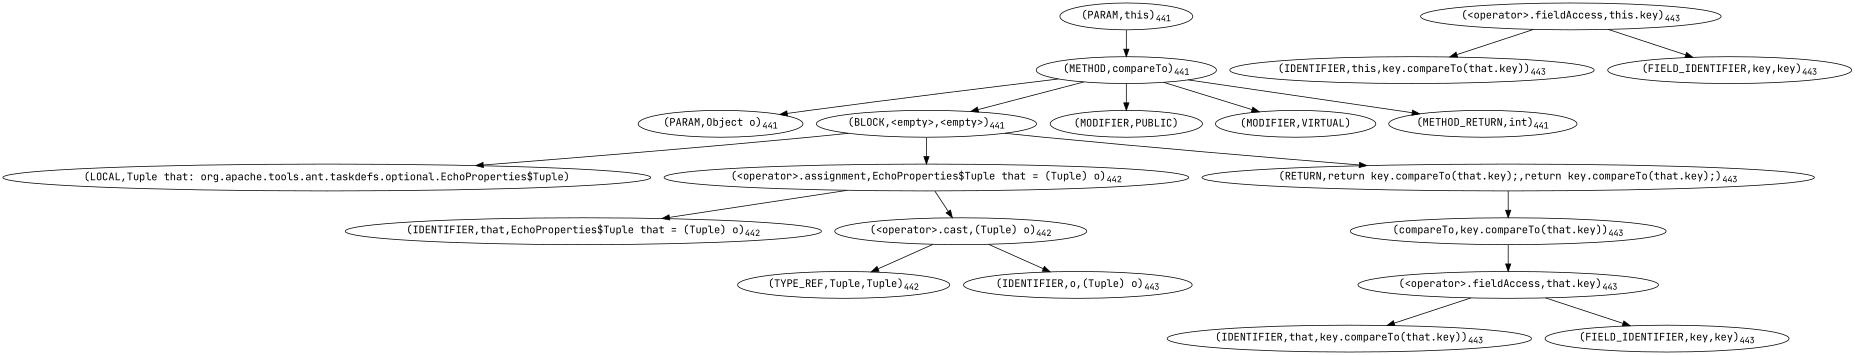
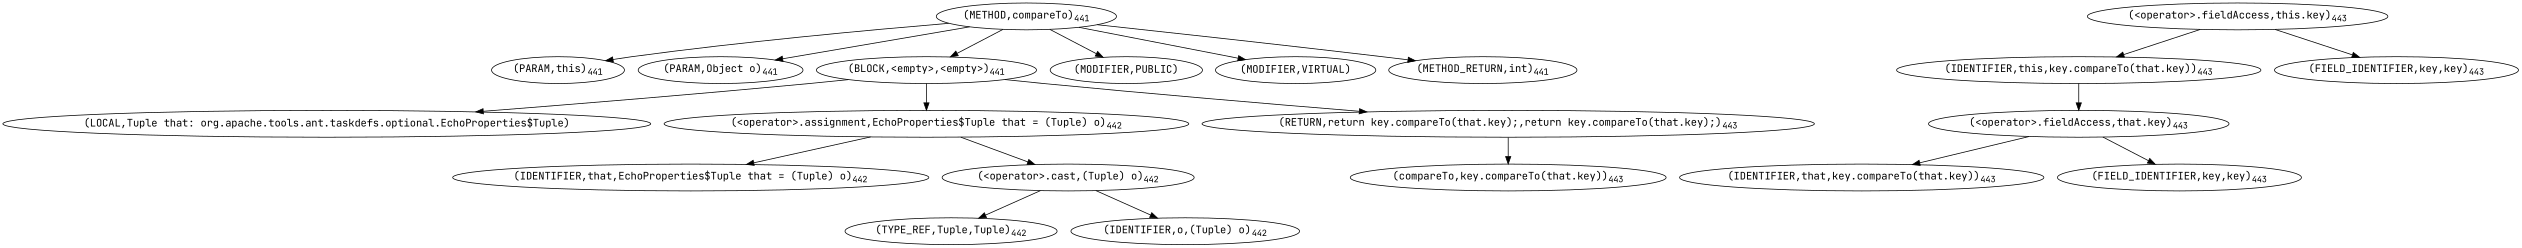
(1126, 40) -> (781, 39)
(1508, 254) -> (2079, 93)
(1152, 284) -> (1259, 230)
